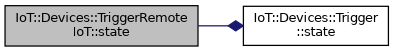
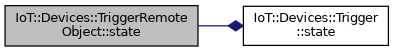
(102, 26) -> (102, 26)
